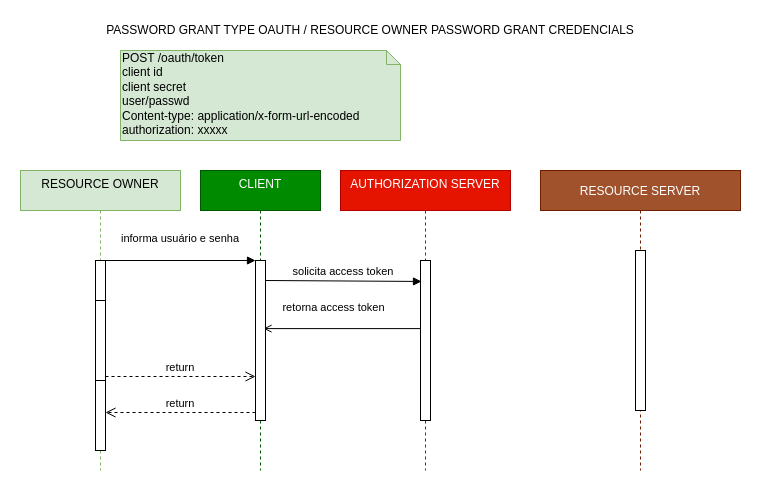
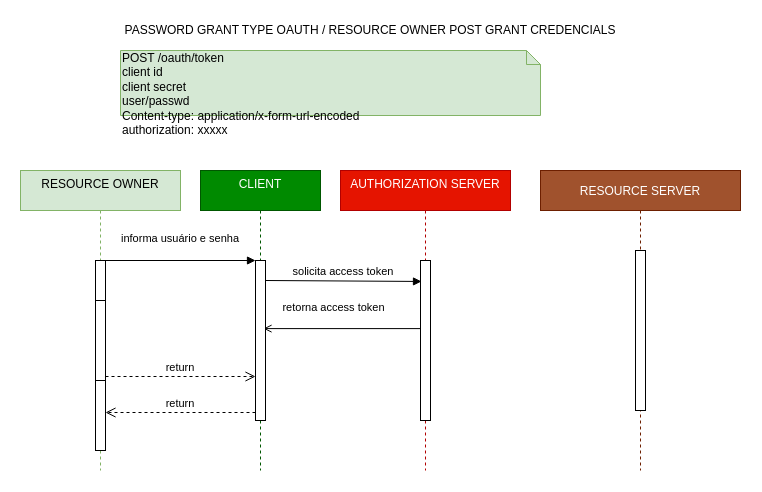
(371, 31) -> (371, 31)
(261, 96) -> (331, 83)
